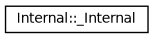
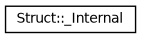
(77, 19) -> (71, 19)
